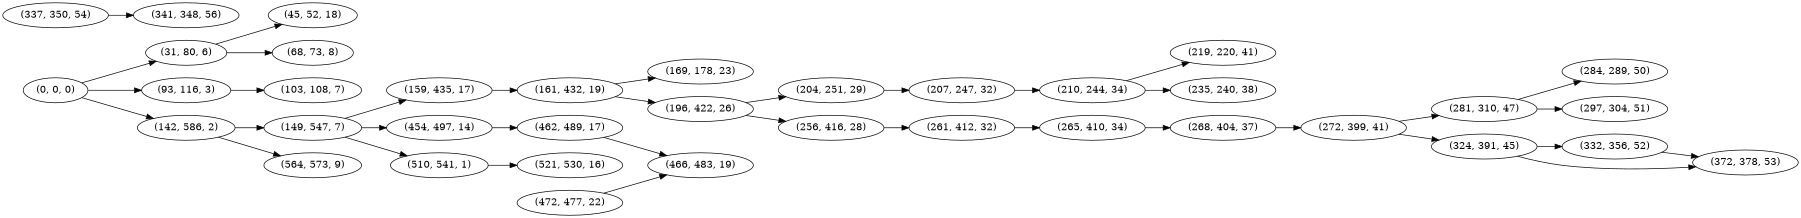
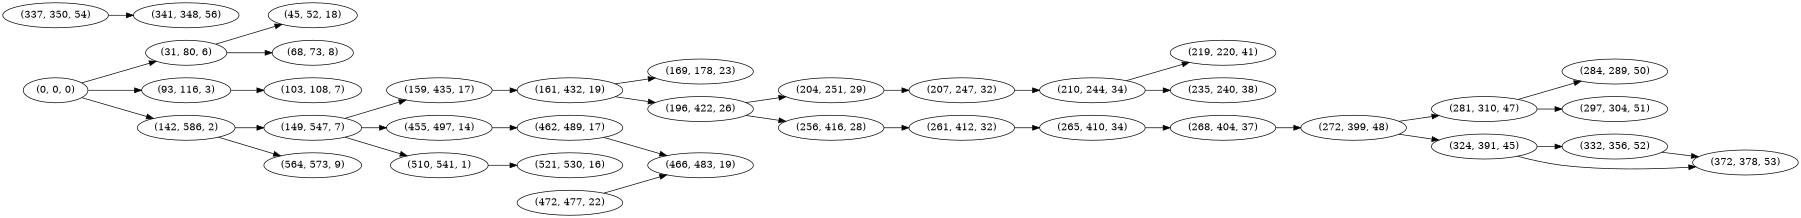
(439, 128) -> (439, 128)
(1354, 128) -> (1354, 128)
